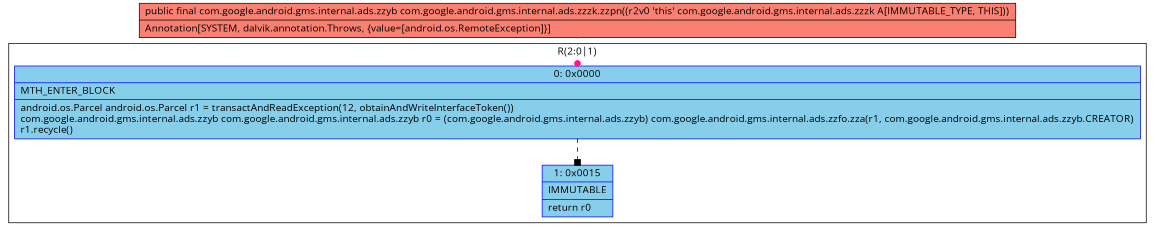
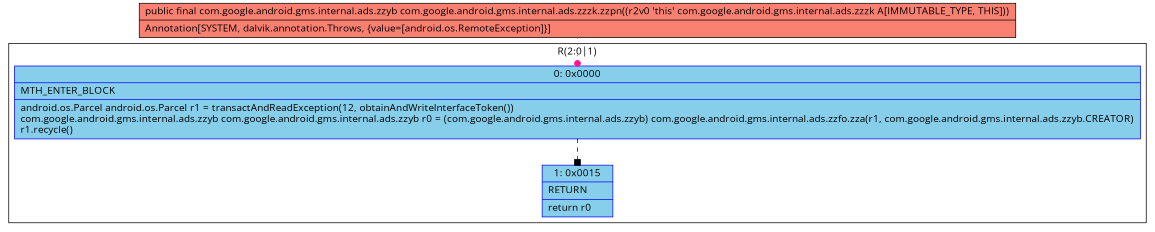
(578, 190) -> (568, 190)
